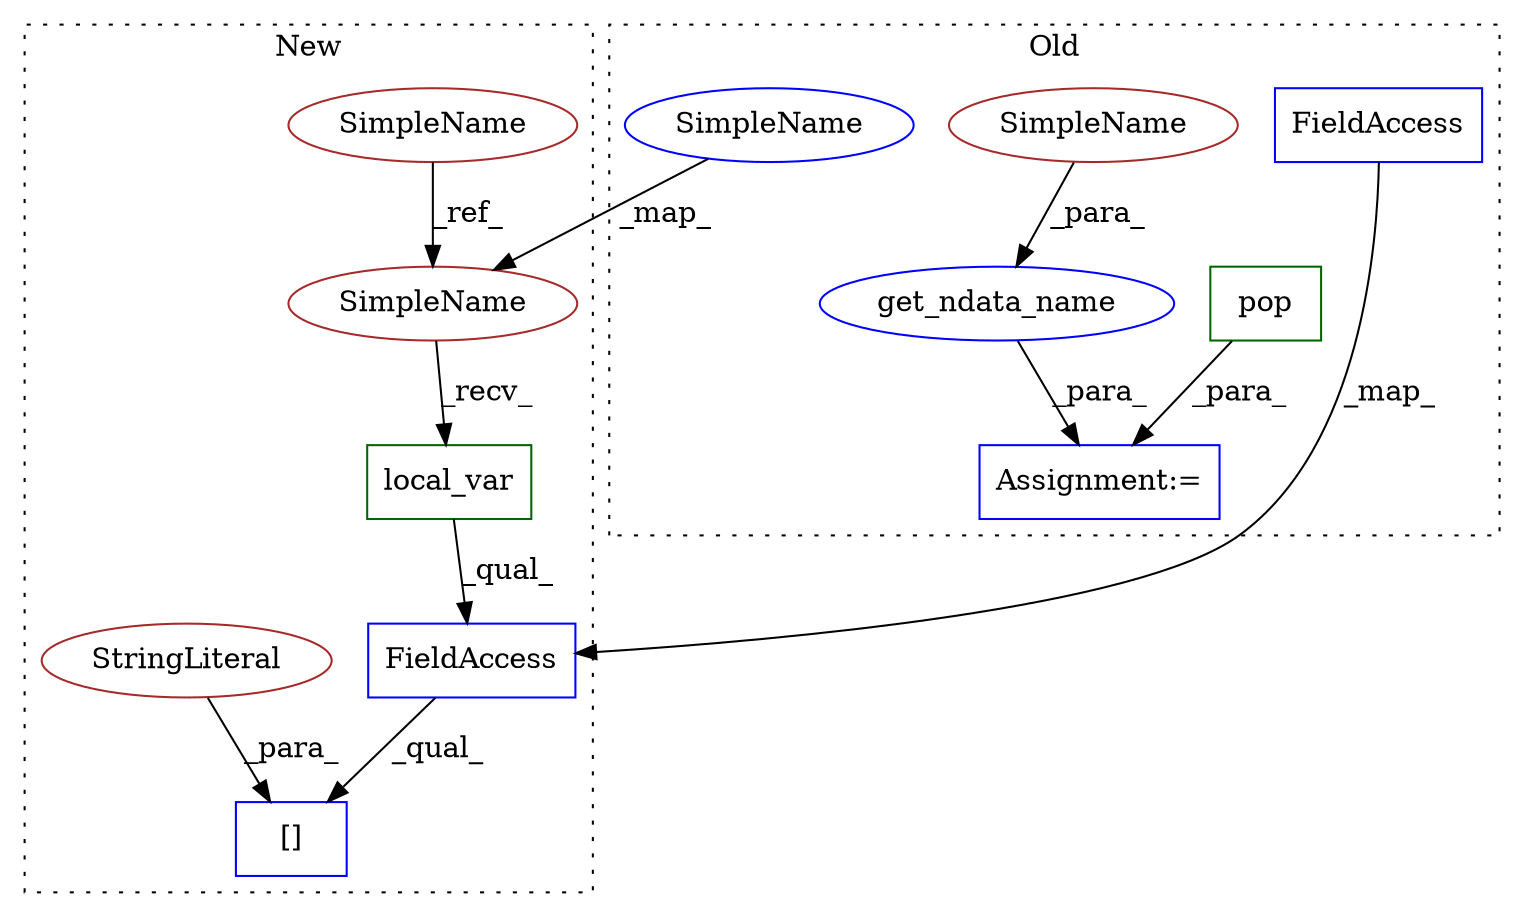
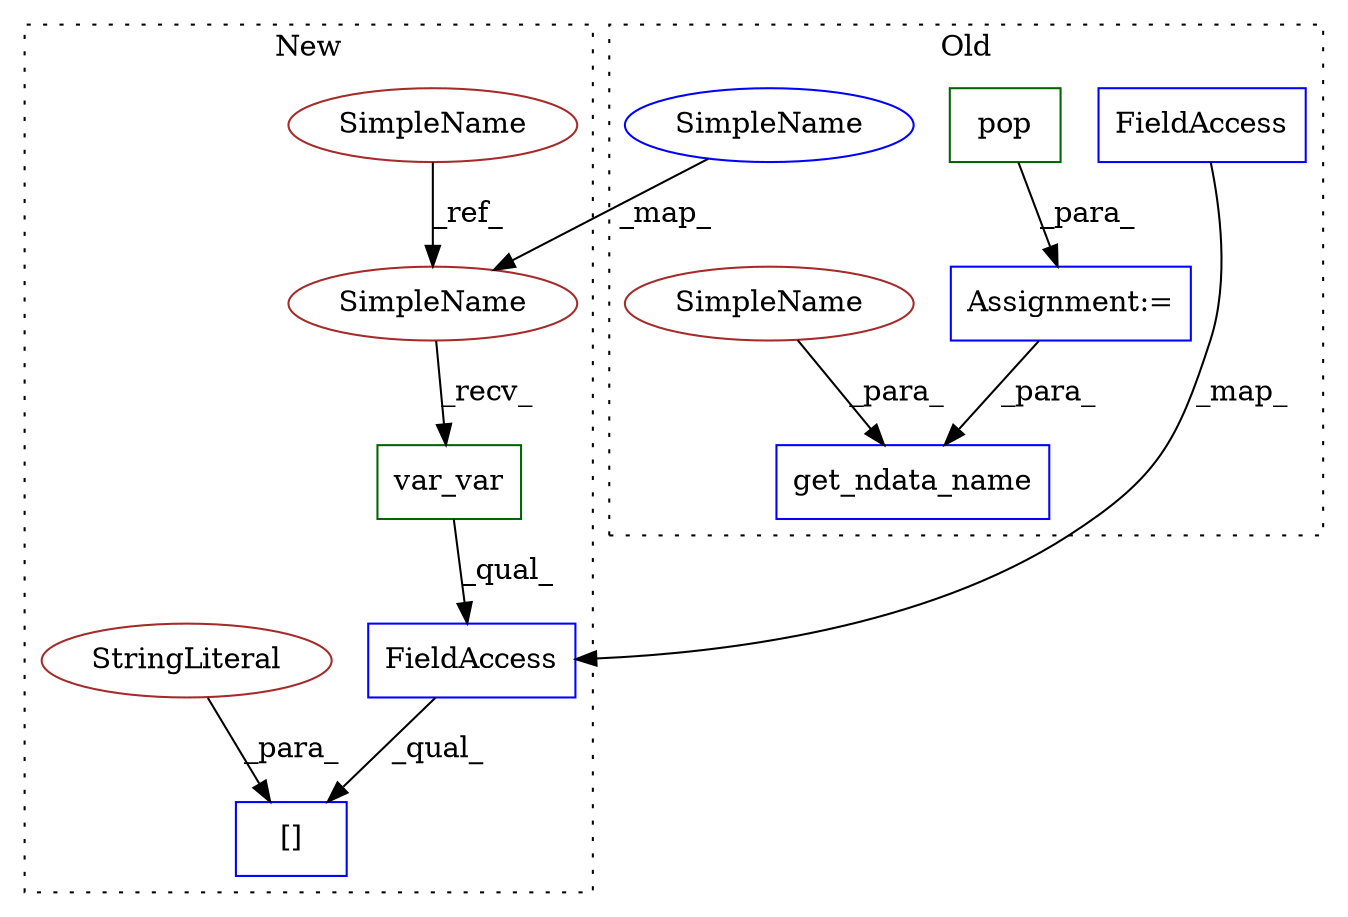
(997, 304) -> (913, 482)
(1043, 384) -> (999, 385)
(449, 482) -> (449, 482)
